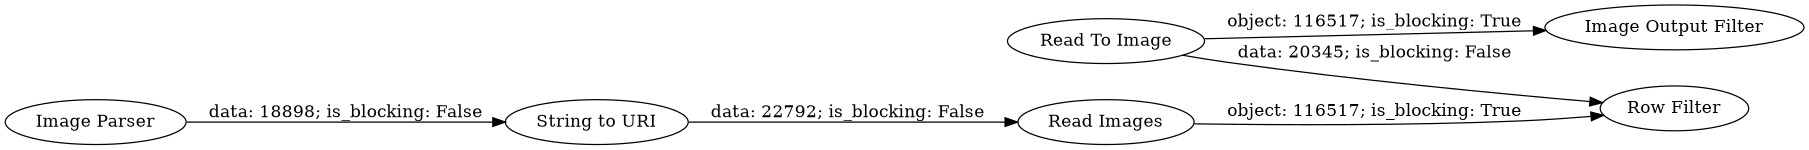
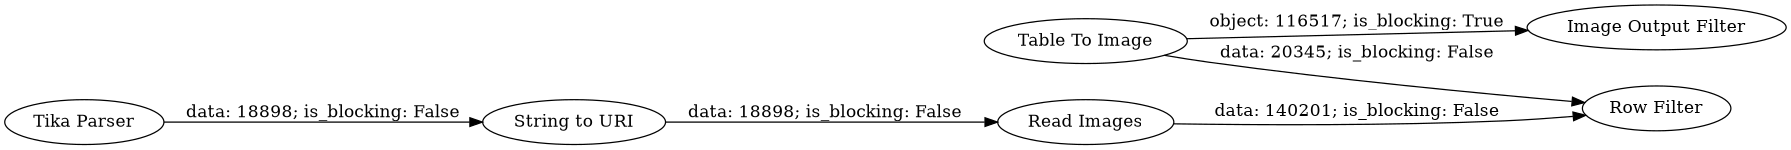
(1106, 41) -> (1086, 41)
(1375, 112) -> (1357, 112)
(848, 113) -> (825, 113)
(96, 122) -> (84, 122)
